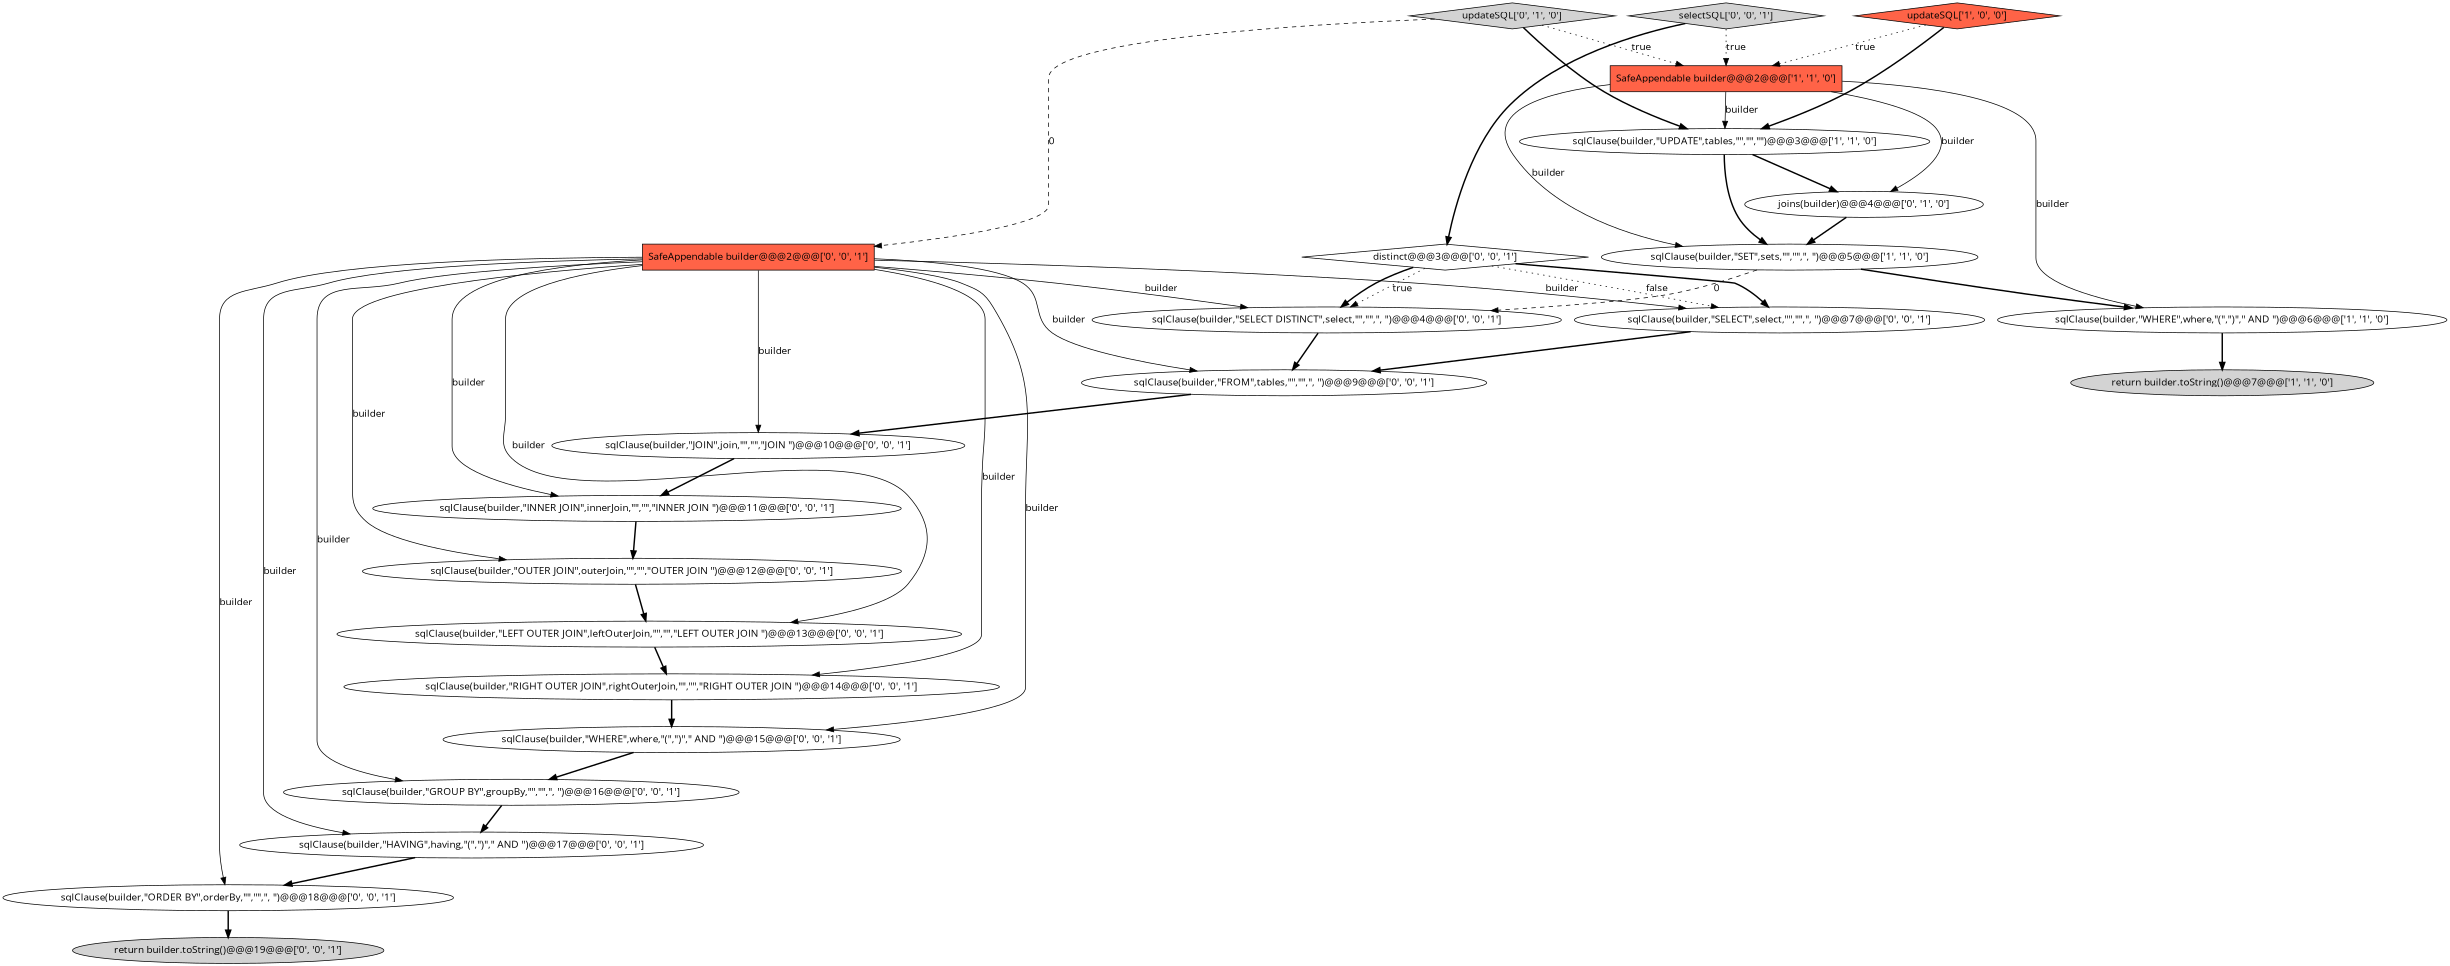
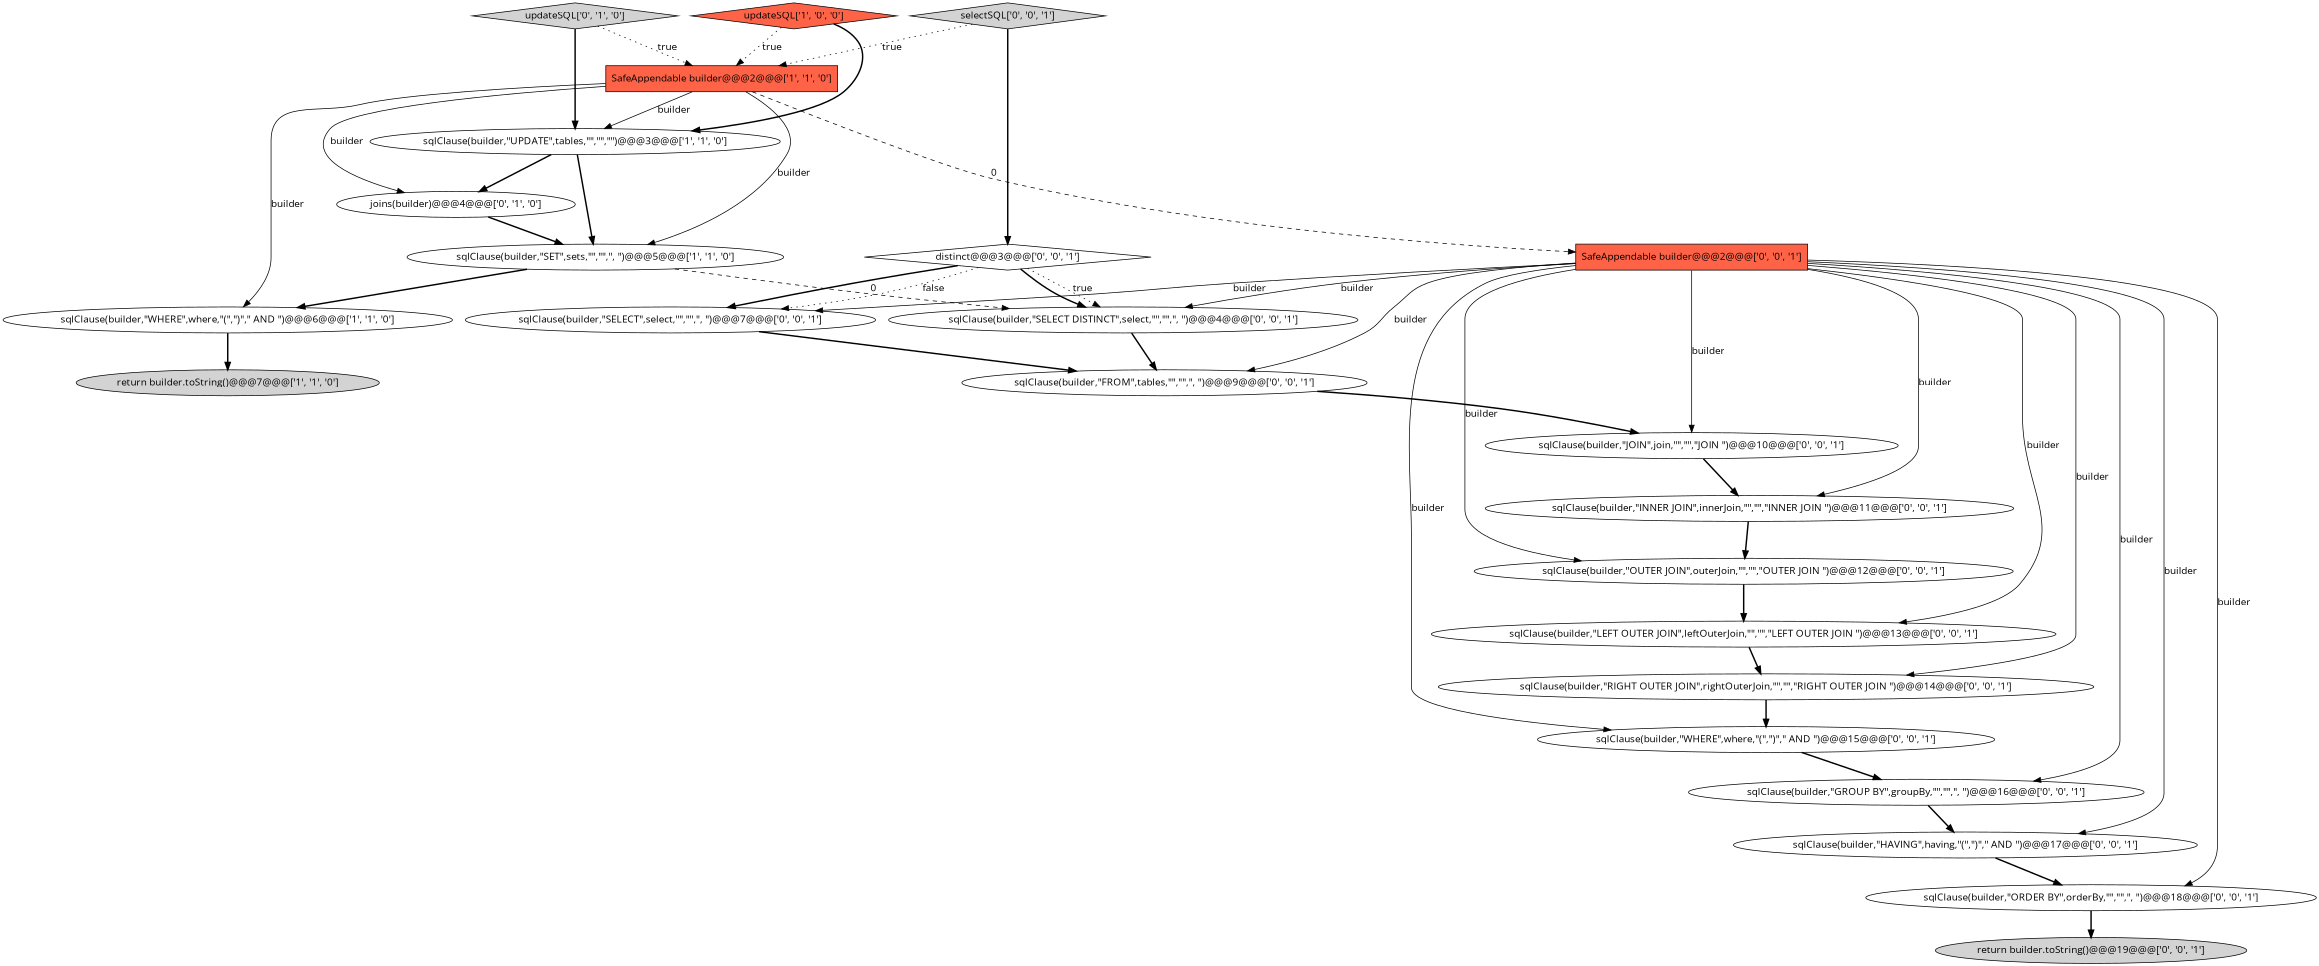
(1088, 54) -> (1152, 210)
